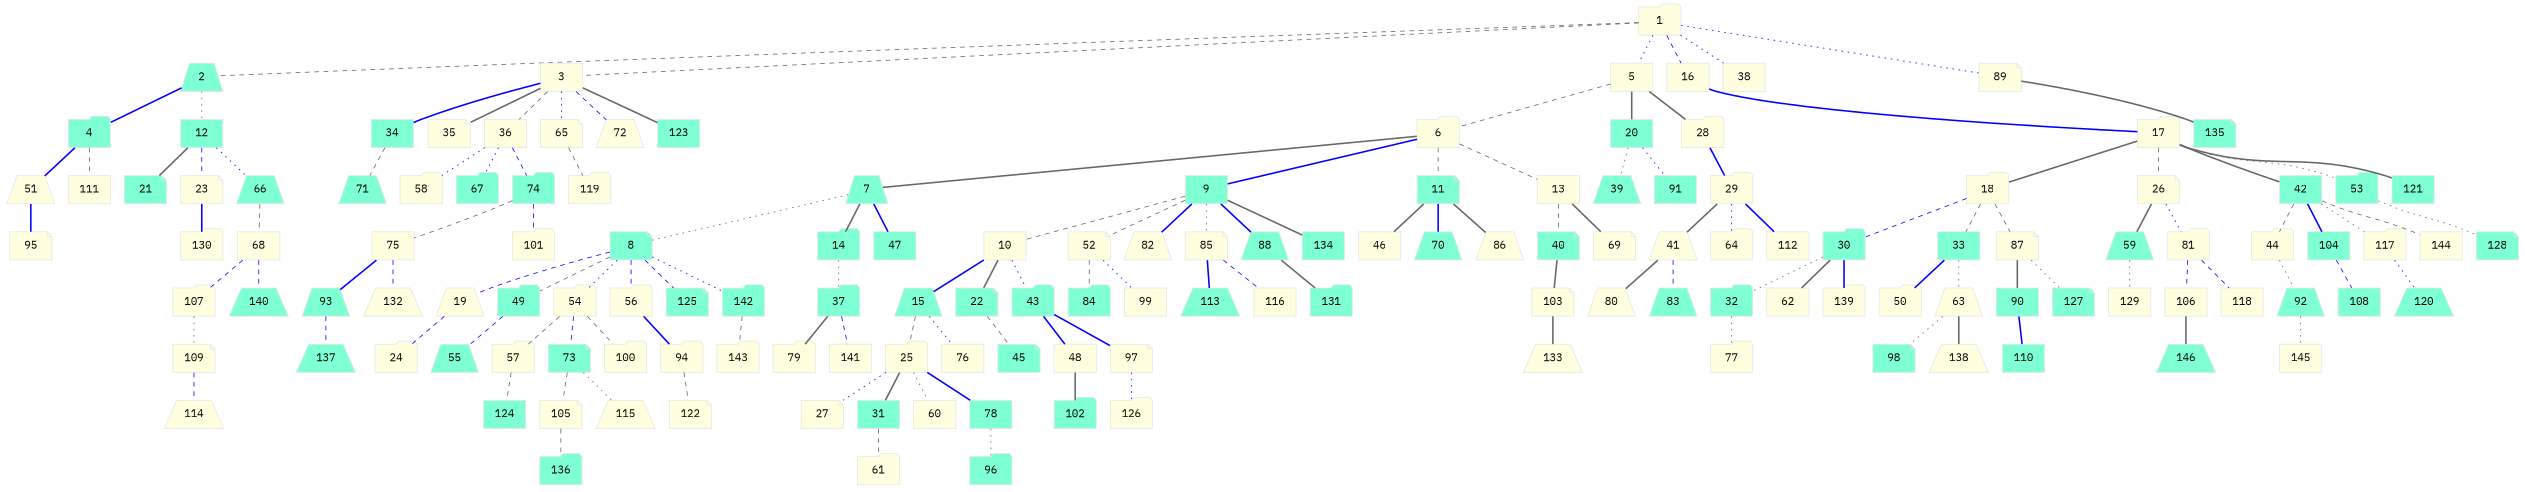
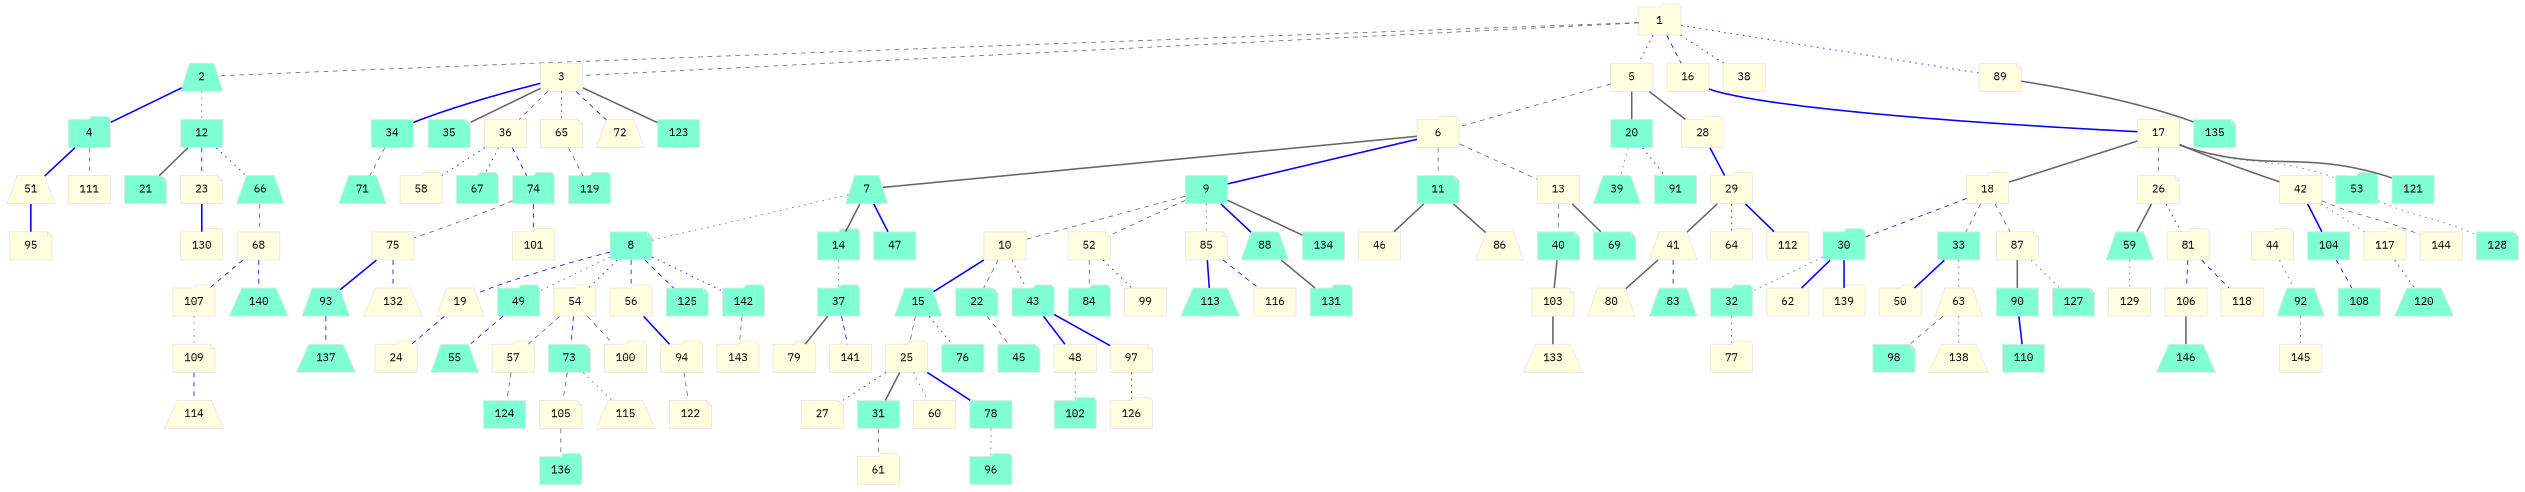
(449, 133) -> (449, 133)
(590, 190) -> (590, 190)
(2301, 190) -> (2301, 190)
(2287, 218) -> none
(1148, 246) -> none
(1438, 246) -> none
(1615, 246) -> (1615, 246)
(575, 274) -> (575, 274)
(991, 274) -> (991, 274)
(1816, 274) -> (1816, 274)
(1926, 330) -> (1926, 330)
(1959, 330) -> (1959, 330)
(963, 358) -> (963, 358)
(1075, 386) -> (1075, 386)
